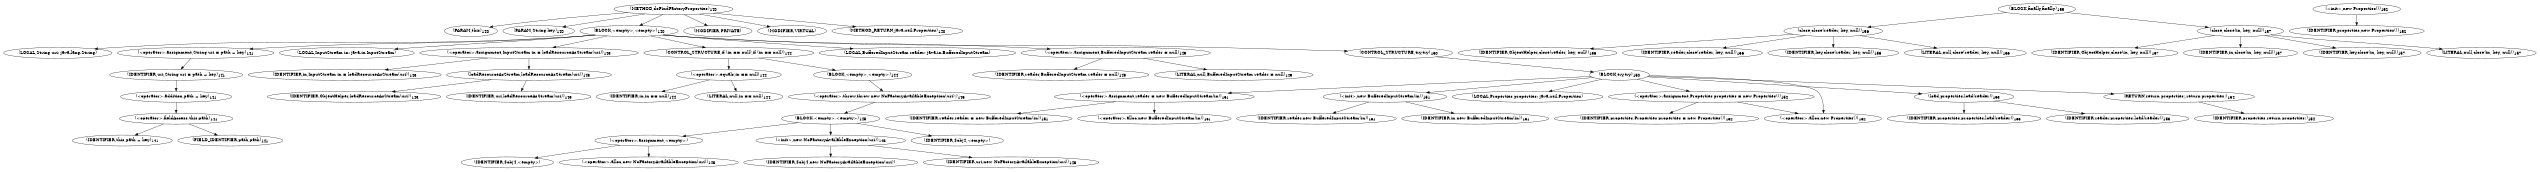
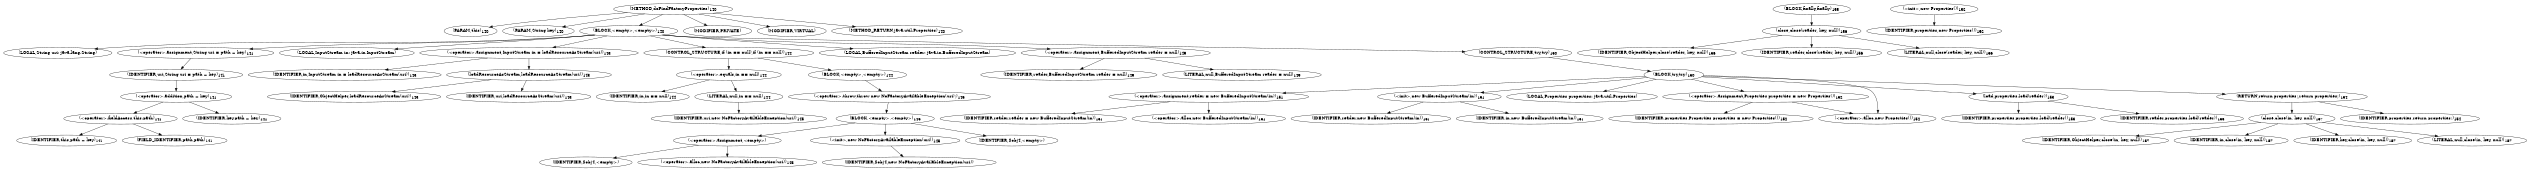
(2136, 20) -> (2292, 106)
(1833, 53) -> none
none -> (232, 119)
(919, 151) -> (739, 106)
